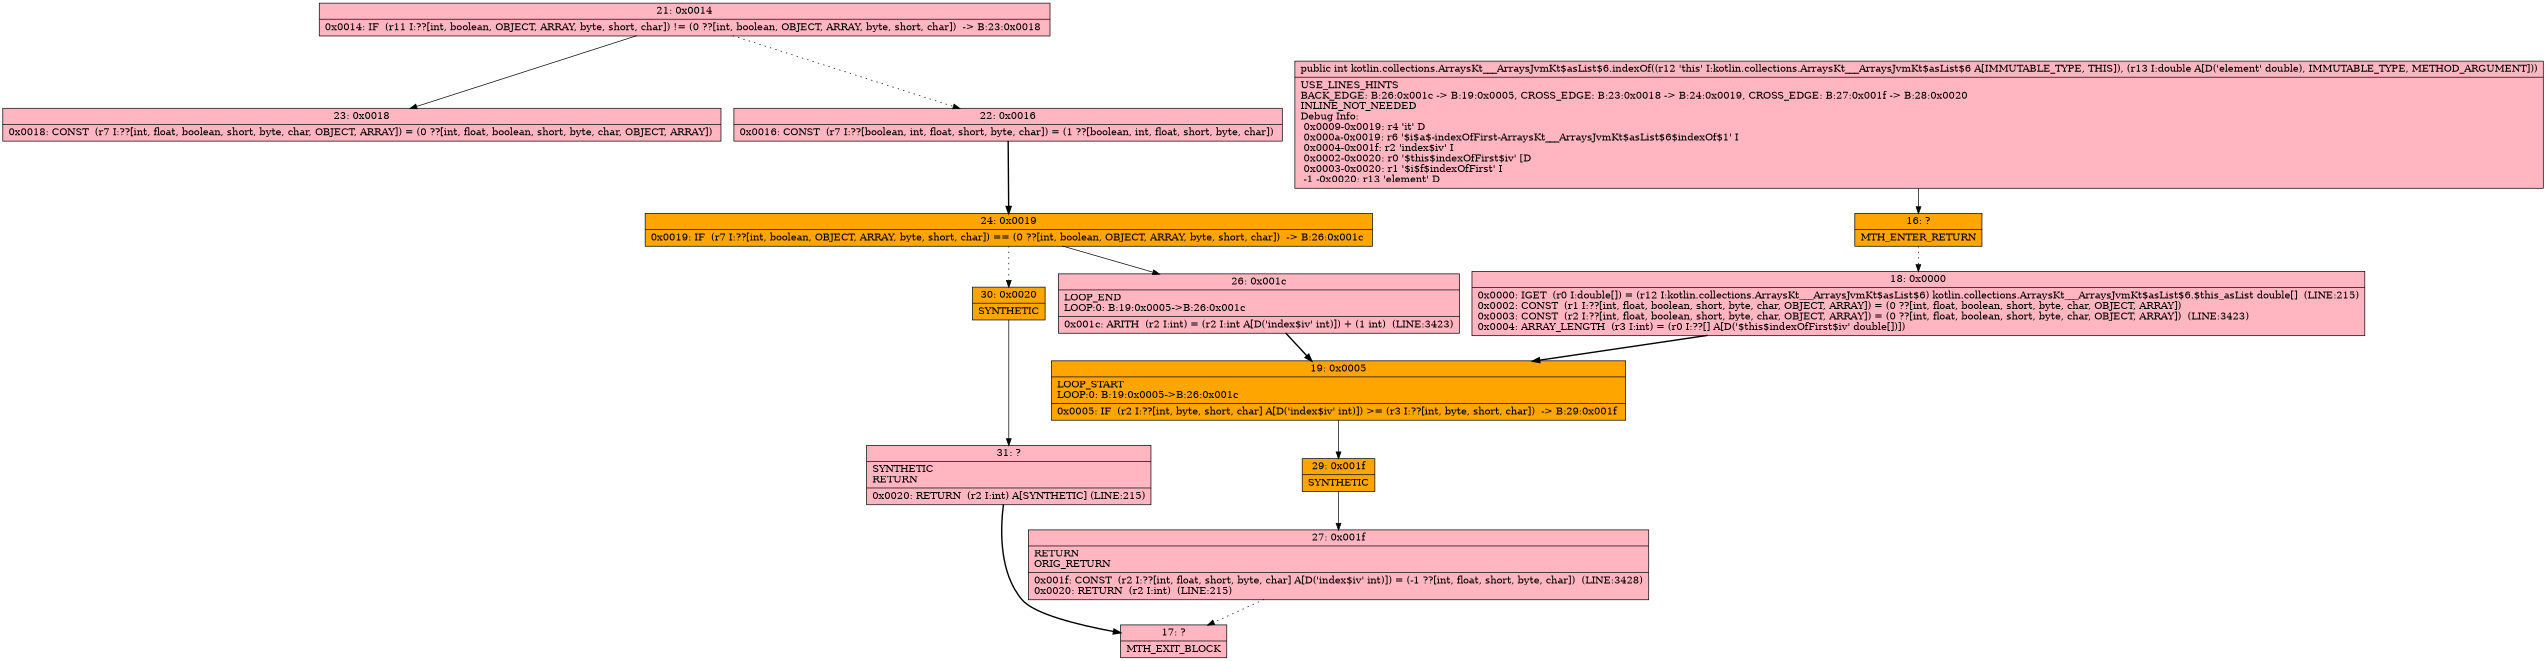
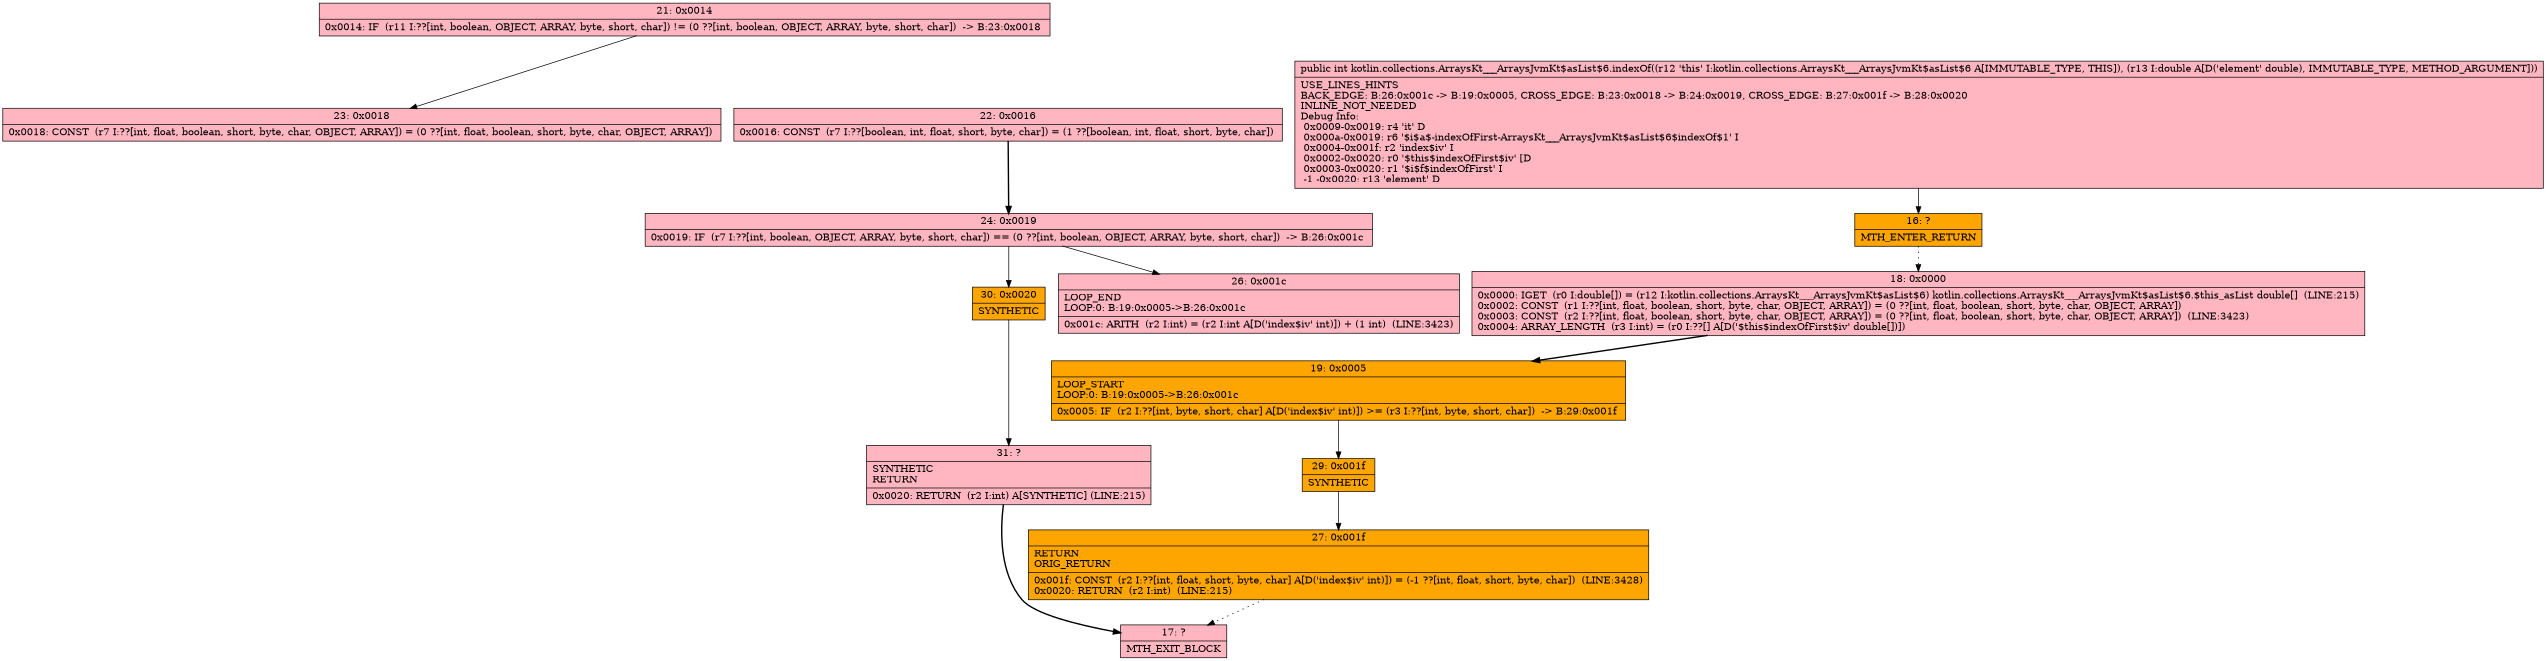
(843, 71) -> none
(1009, 230) -> (1009, 230)
(1009, 263) -> (1009, 263)
(1296, 344) -> none
(1339, 565) -> (1339, 565)
